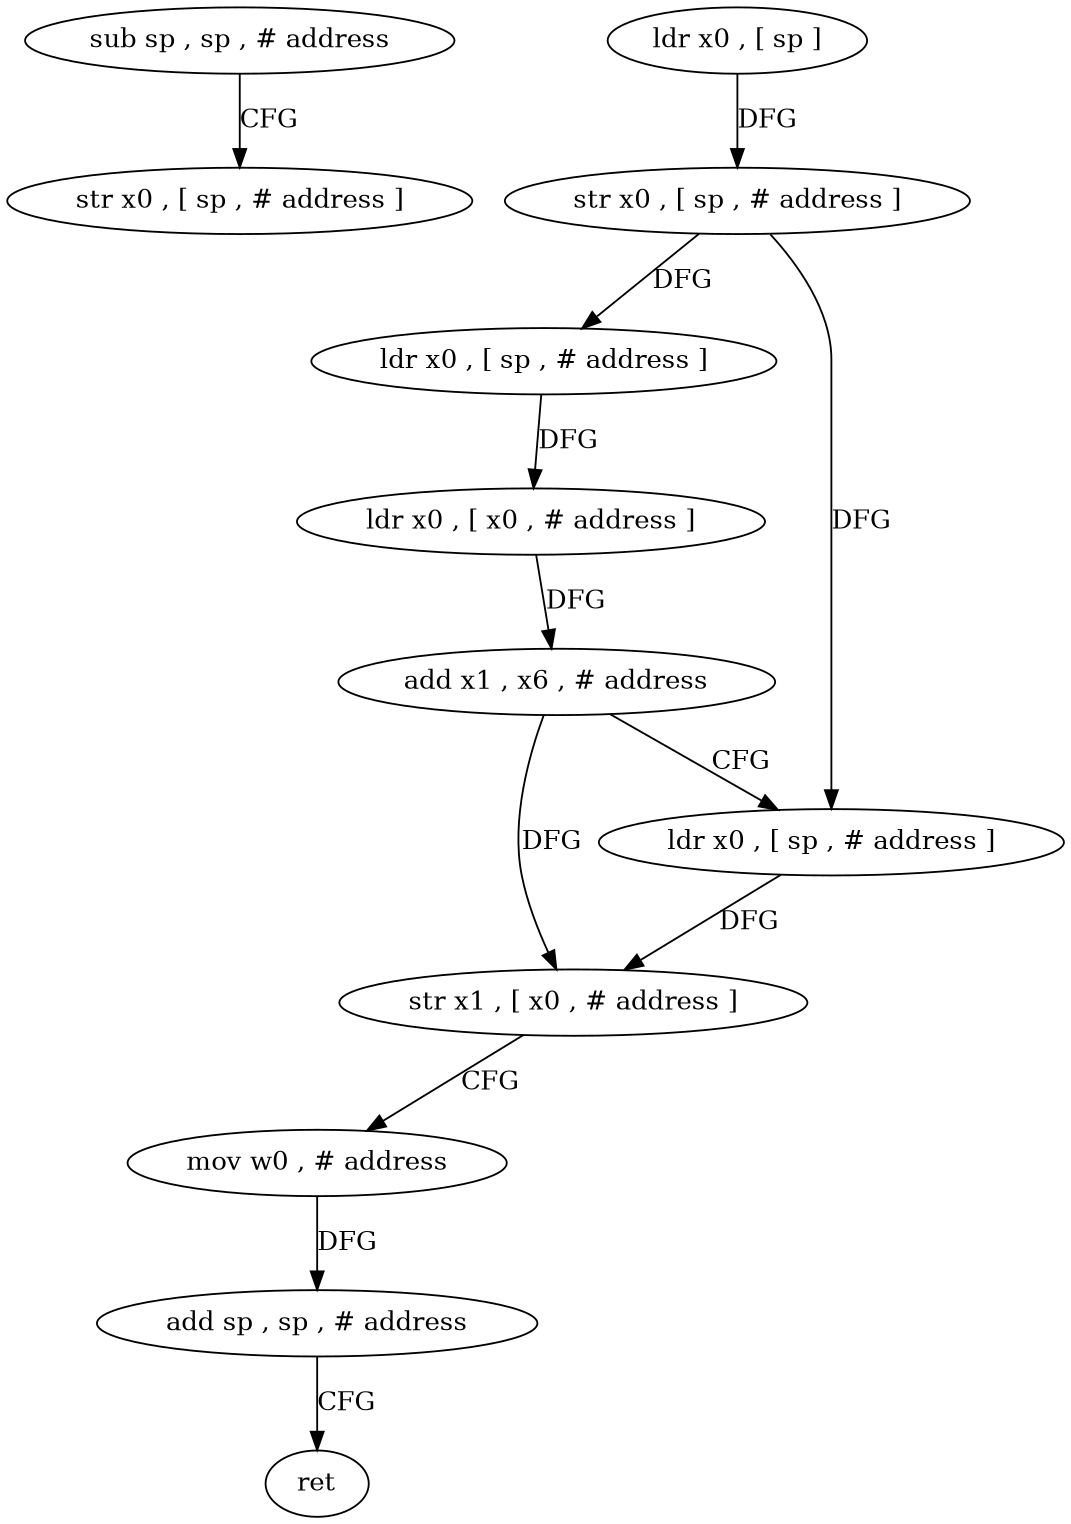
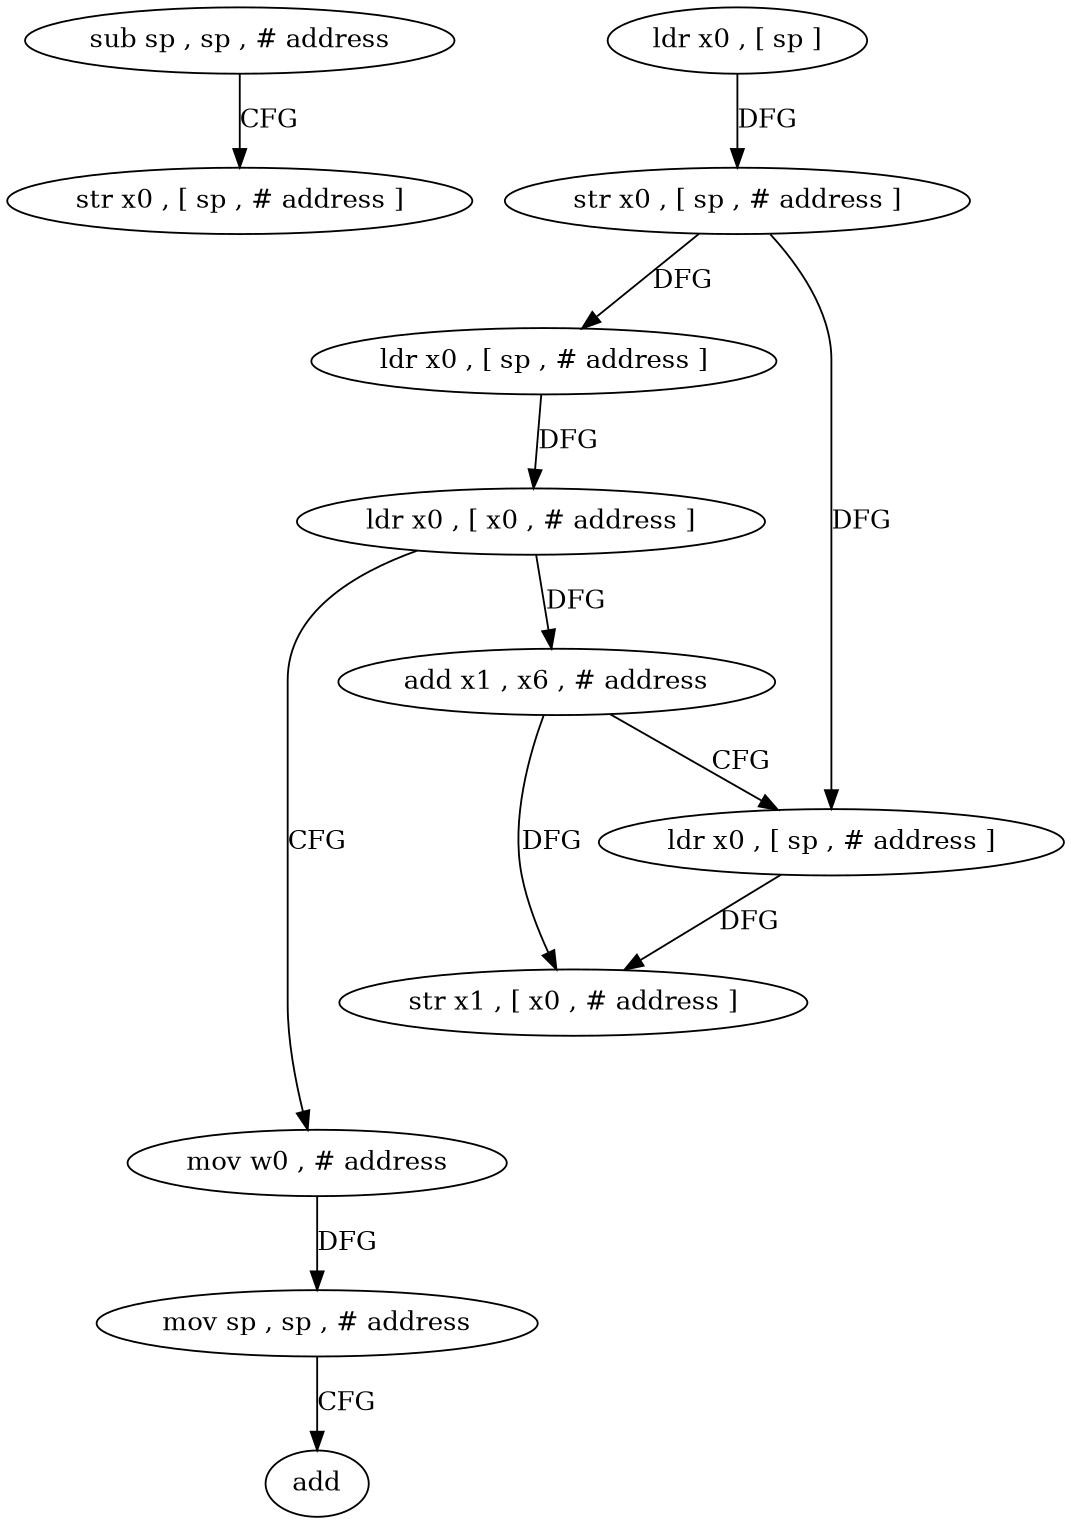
(453, 1078) -> (288, 799)
(317, 1323) -> (317, 1323)
(317, 1484) -> (317, 1484)
